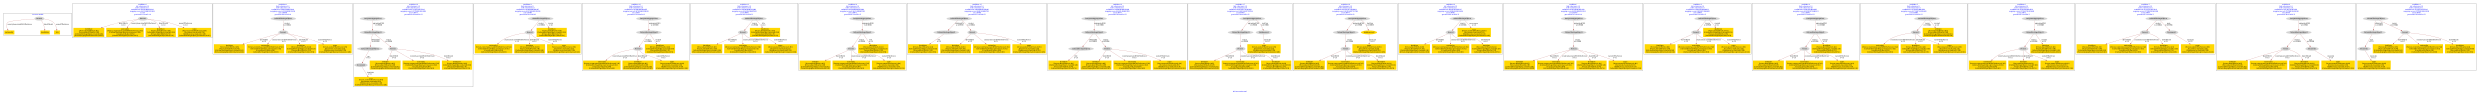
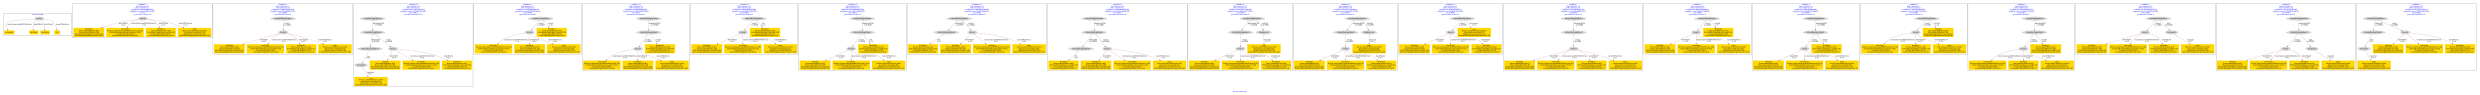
none -> (34, 32)
(1369, 32) -> (1369, 32)
